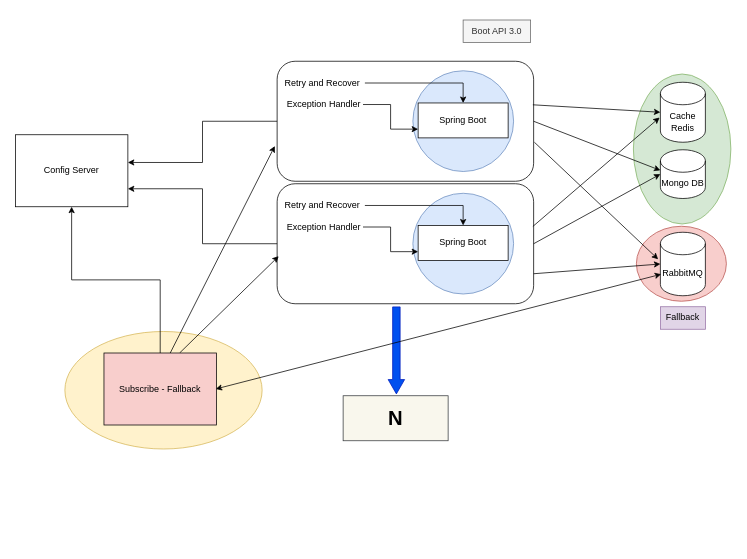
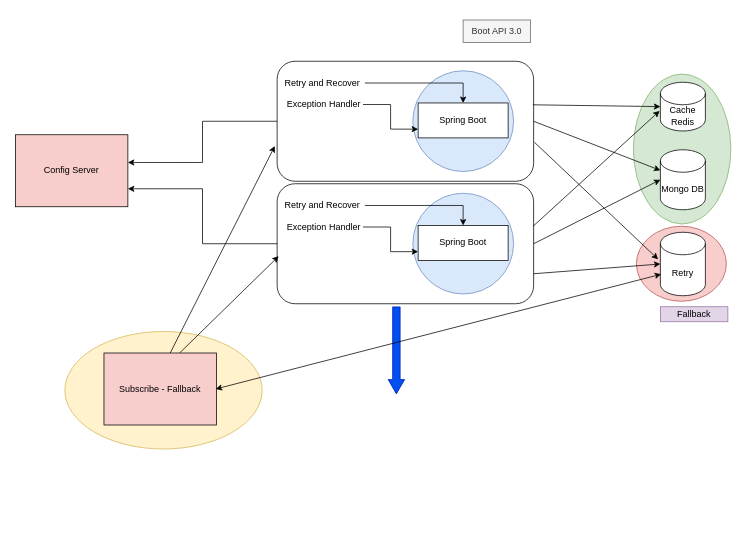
(683, 112) -> (683, 107)
(72, 171) -> (72, 171)
(683, 174) -> (683, 180)
(683, 273) -> (683, 273)
(160, 316) -> none
(683, 318) -> (694, 314)
(396, 418) -> none
